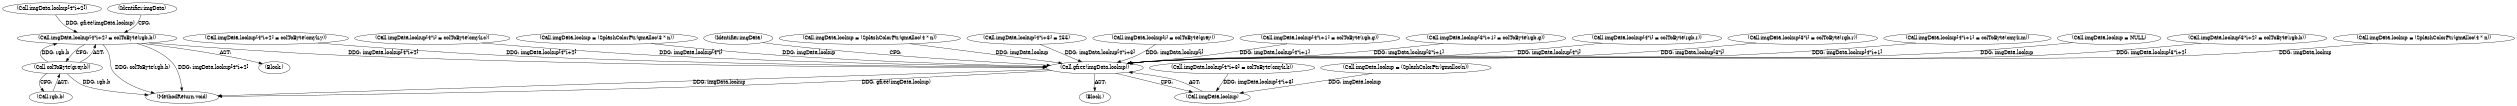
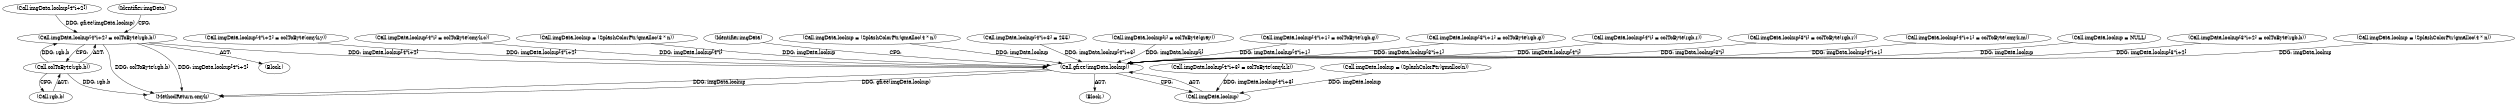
(62, 68) -> (63, 68)
(182, 97) -> (182, 97)
